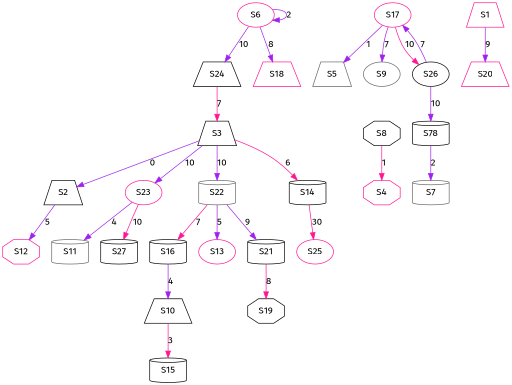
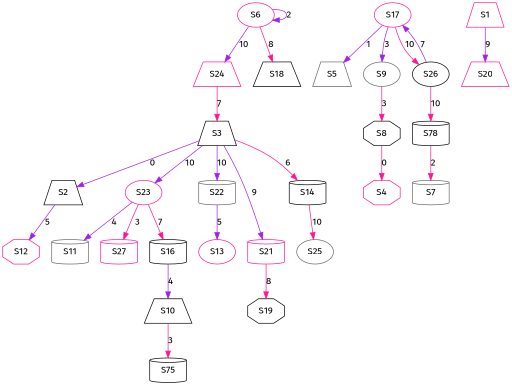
(265, 41) -> (265, 41)
(387, 45) -> (387, 45)
(217, 74) -> (217, 74)
(277, 74) -> (277, 74)
none -> (382, 100)
(431, 100) -> (431, 100)
(431, 160) -> (431, 160)
(384, 163) -> (384, 163)
(195, 220) -> (154, 219)
(239, 220) -> (245, 188)
(137, 222) -> (137, 222)
(317, 222) -> (317, 222)
(119, 252) -> (119, 252)
(266, 252) -> (266, 252)
(315, 252) -> (315, 252)
(168, 370) -> (168, 370)
